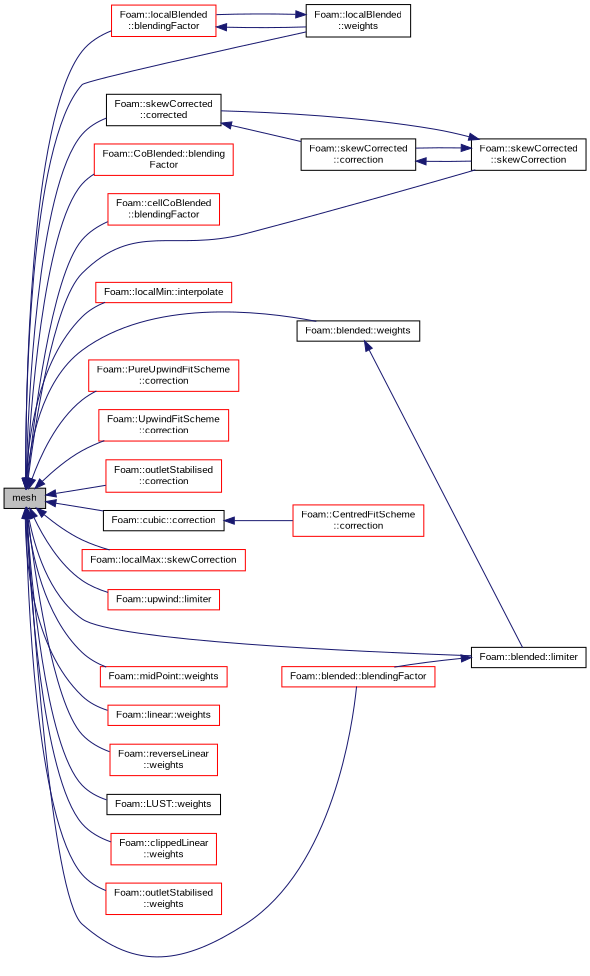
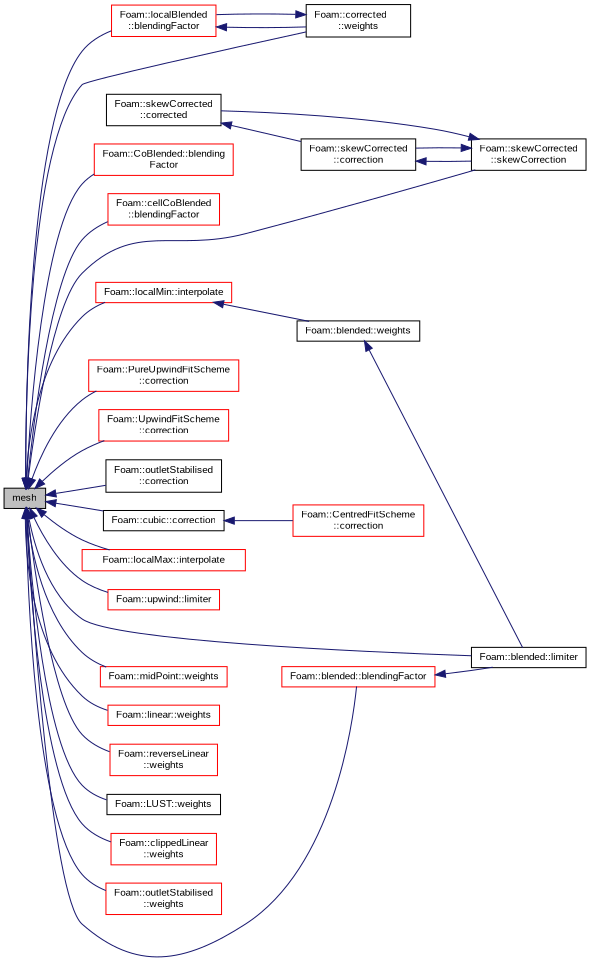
(358, 21) -> (358, 21)
(39, 288) -> none
(126, 328) -> (266, 313)
(164, 476) -> (164, 476)
(164, 560) -> (164, 560)
(428, 662) -> (469, 671)
